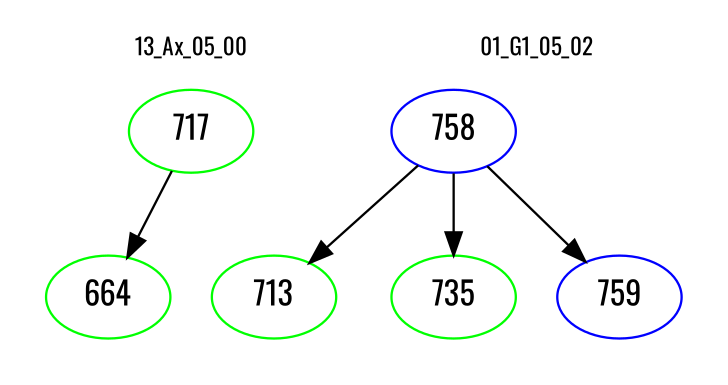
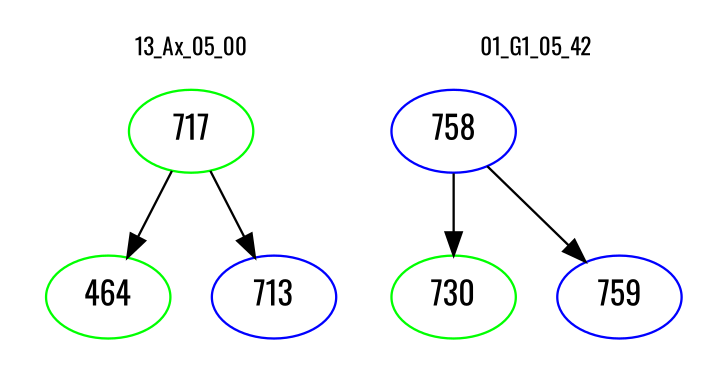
(537, 50) -> (537, 50)
(388, 192) -> (227, 204)
(108, 297) -> (108, 297)
(274, 297) -> (274, 297)
(454, 297) -> (454, 297)
